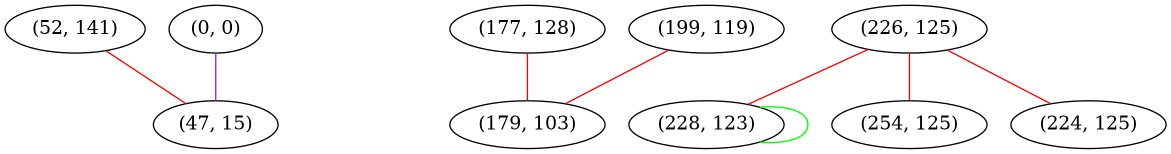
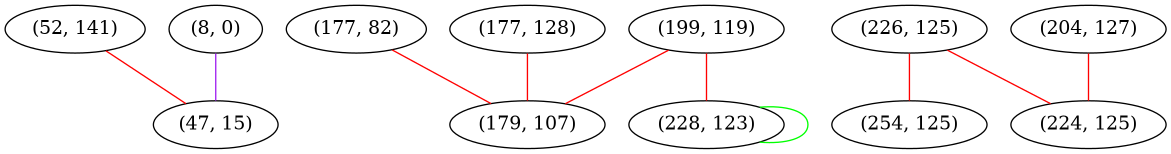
(216, 29) -> (216, 29)
none -> (356, 29)
none -> (1089, 29)
(808, 77) -> (707, 77)
(527, 125) -> (527, 125)
